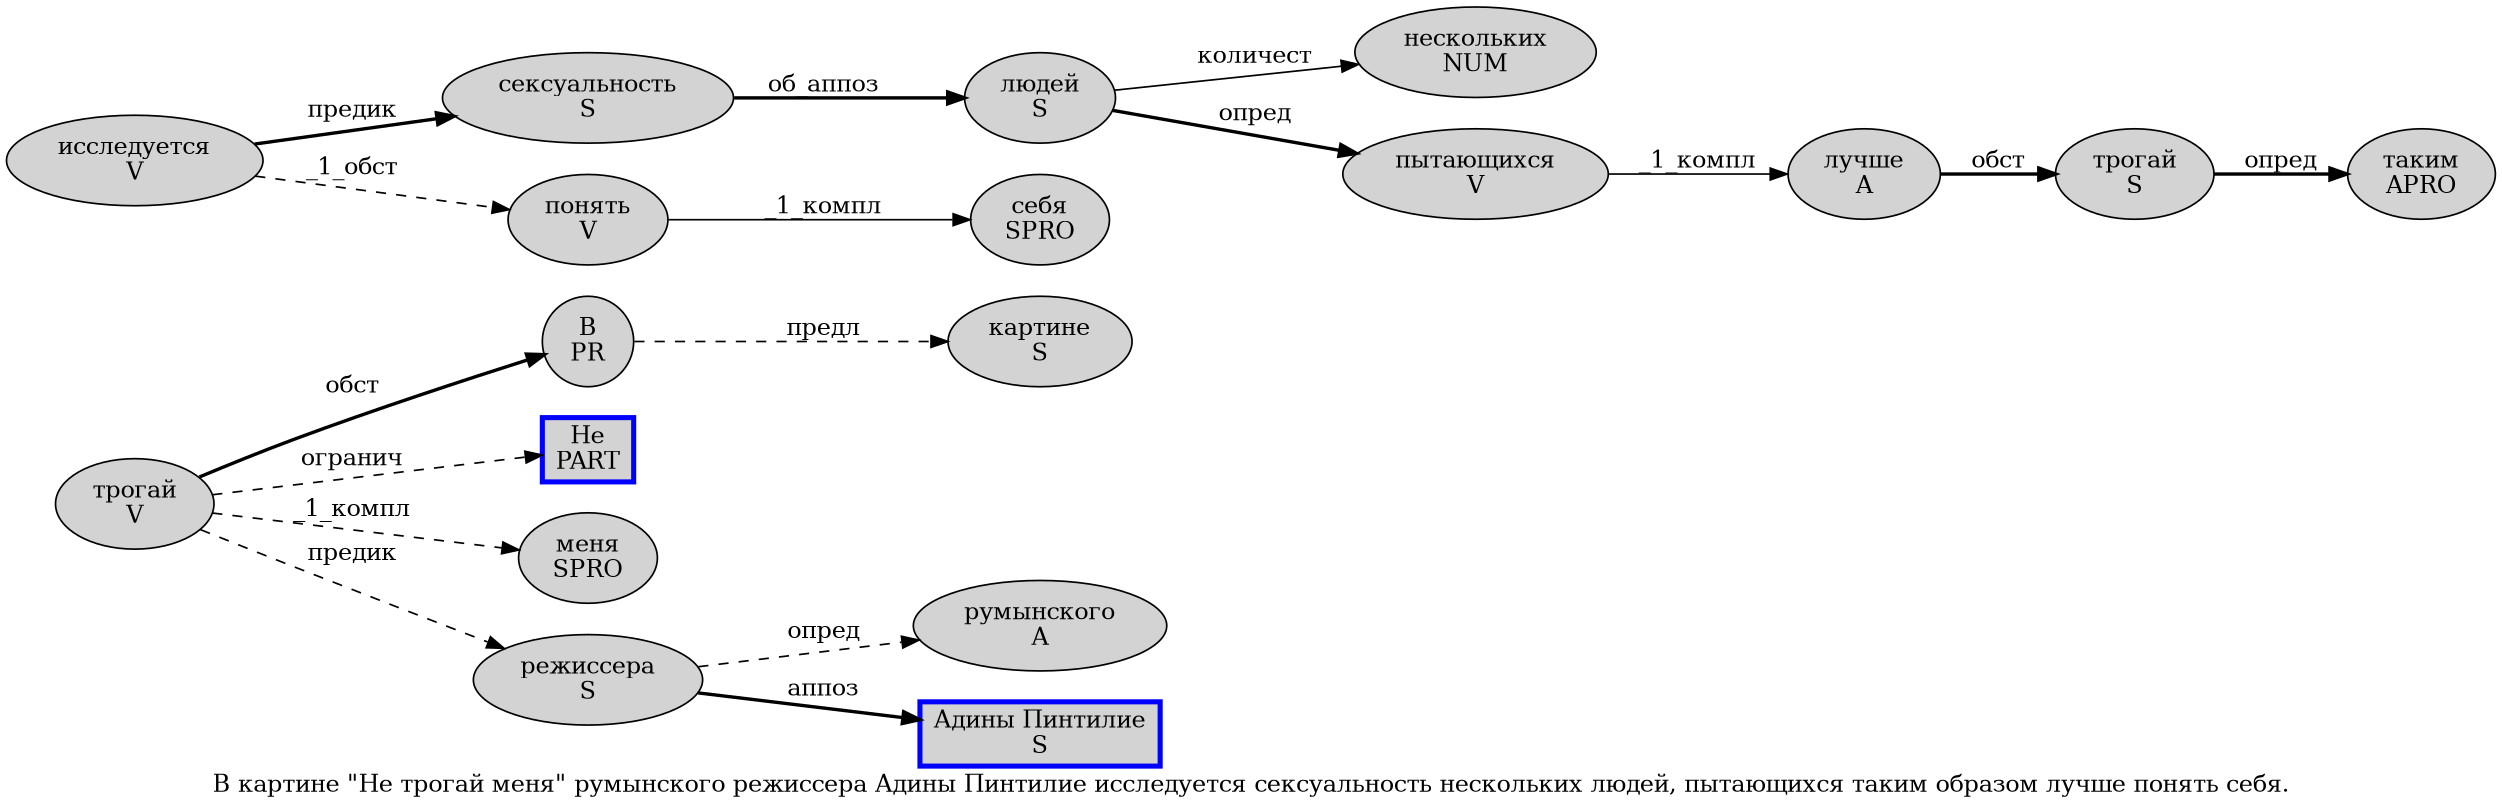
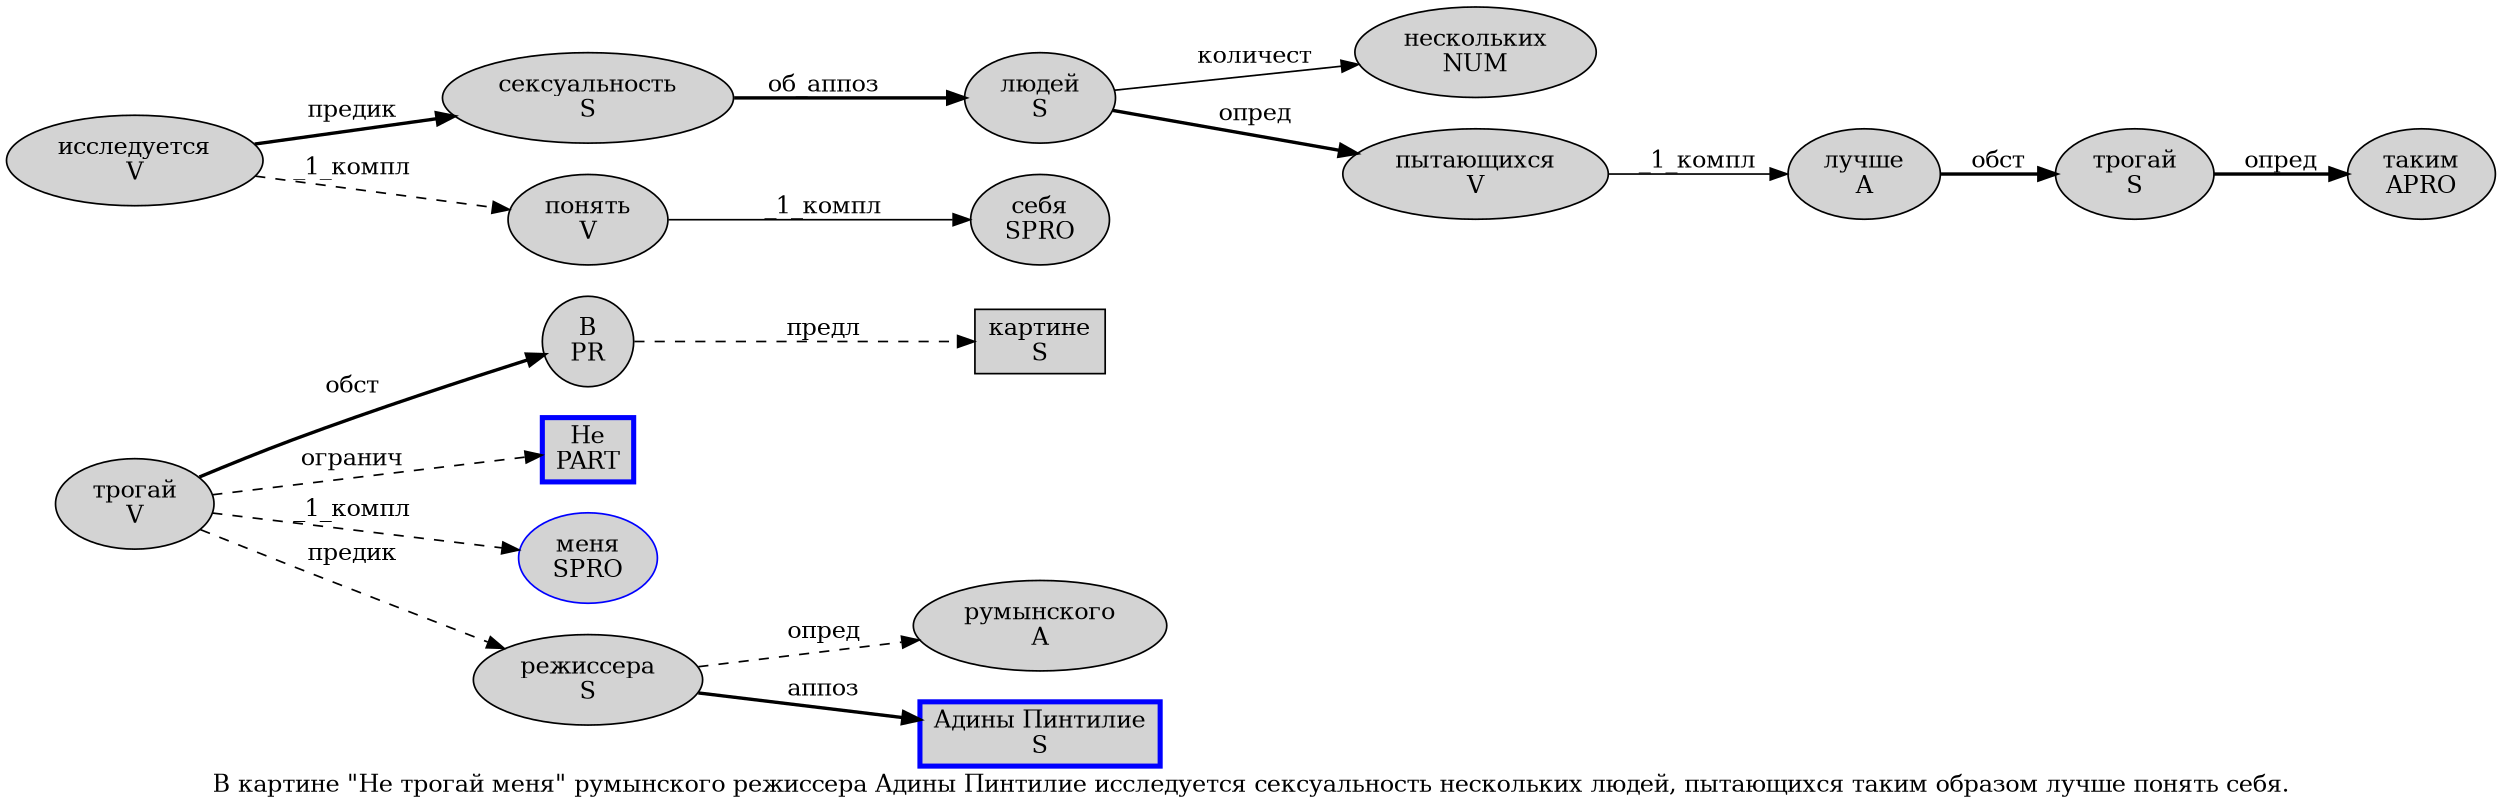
(352, 168) -> (352, 168)
(1040, 341) -> (1040, 341)
(588, 558) -> (588, 558)
